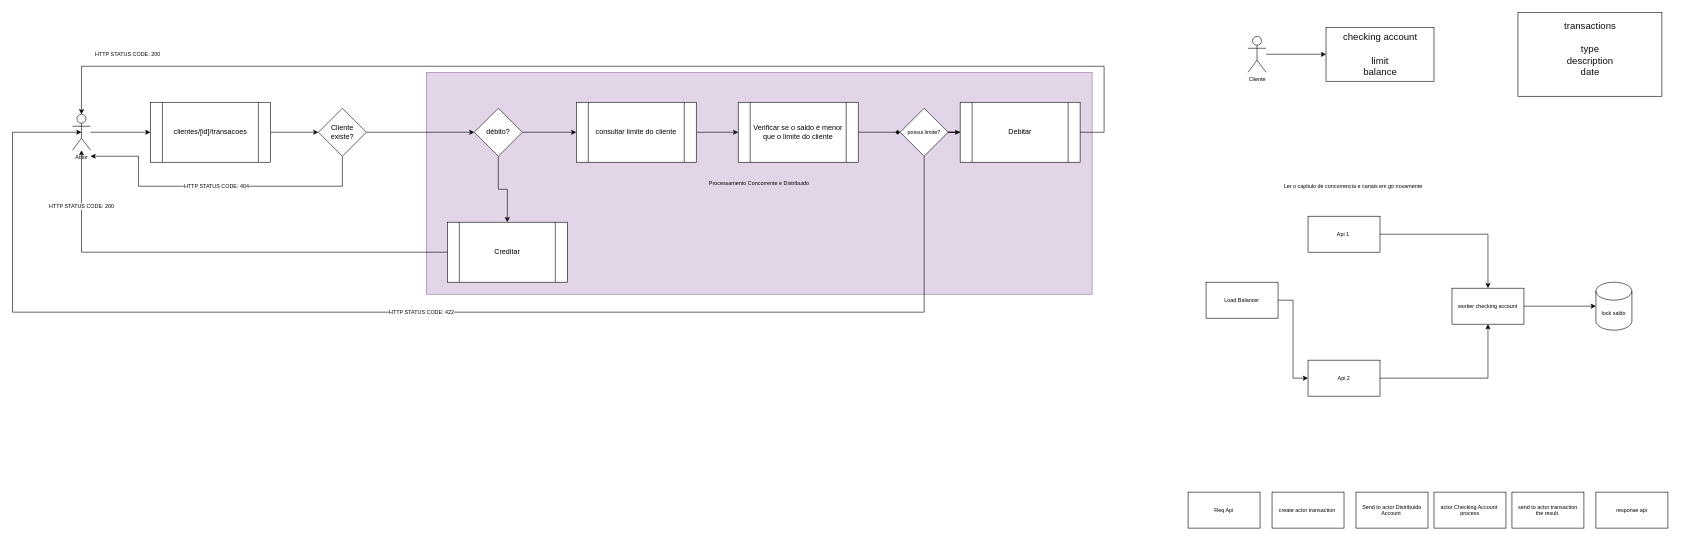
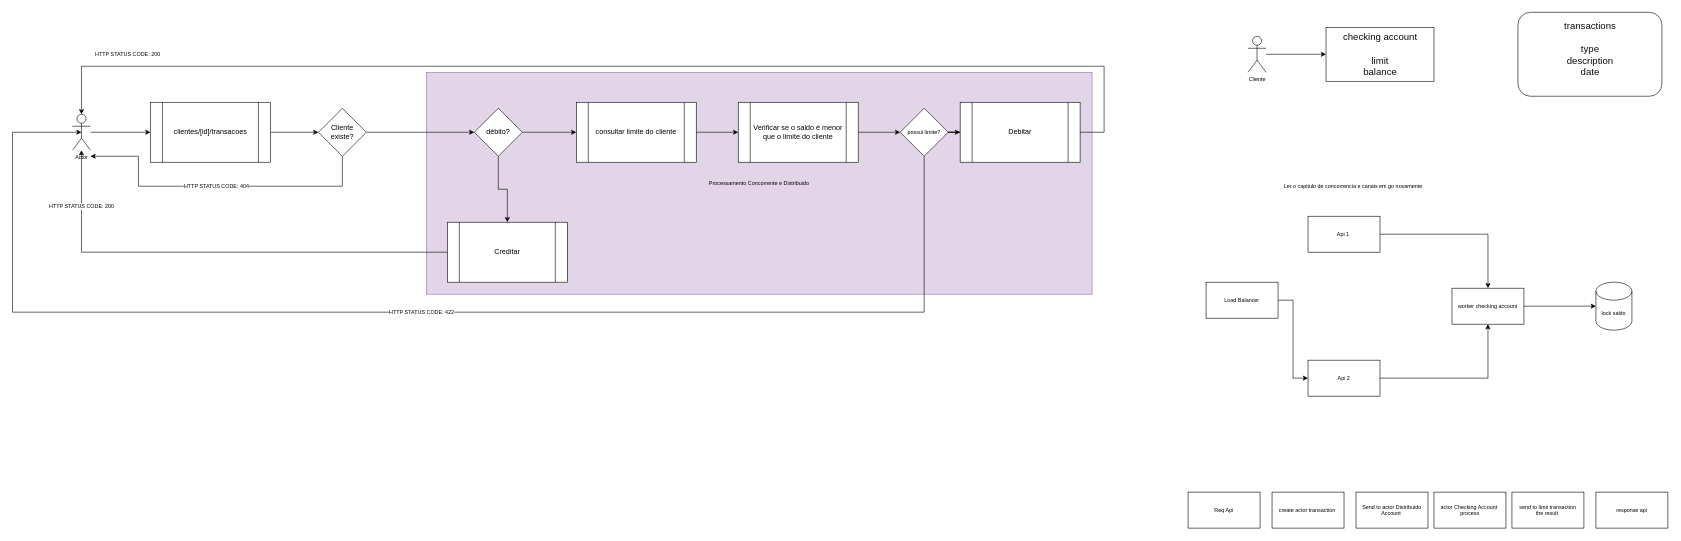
(1590, 54) -> (1590, 54)
(894, 132) -> (894, 132)
(1548, 510) -> (1548, 510)
